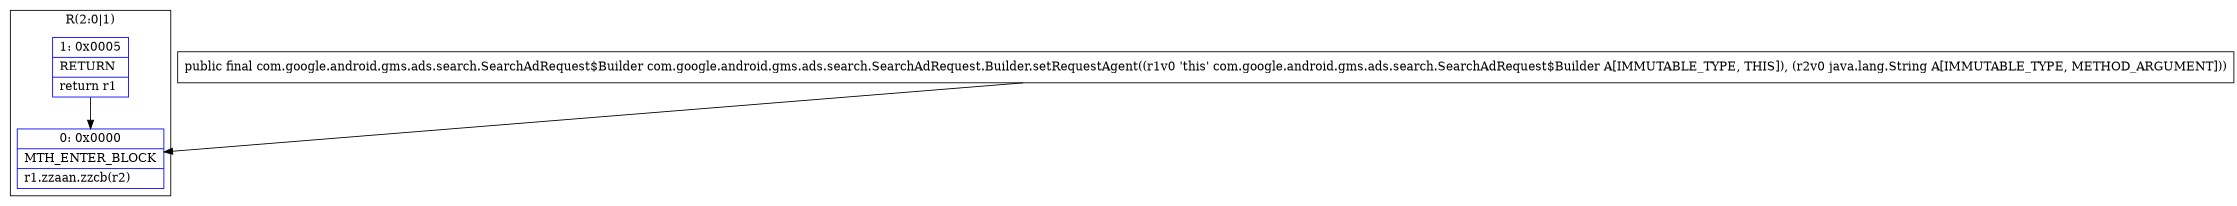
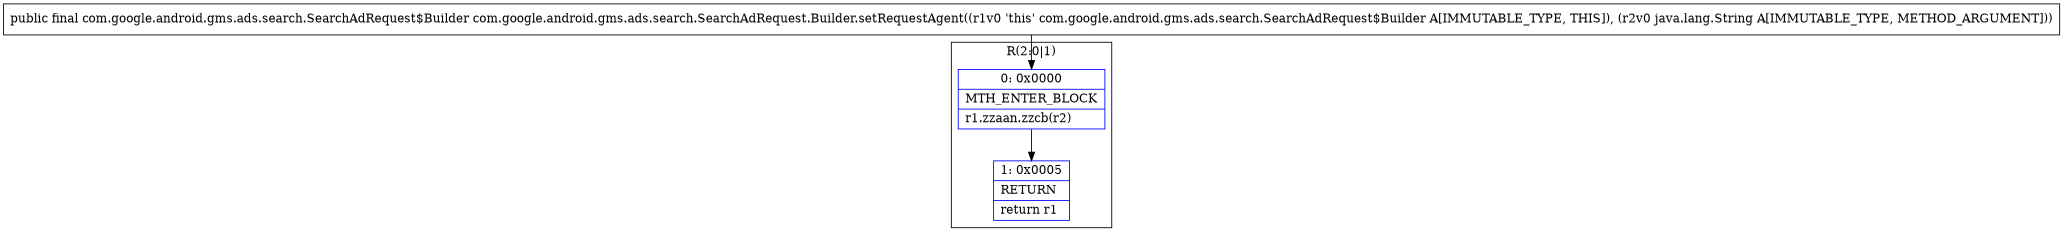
(91, 109) -> (1032, 141)
